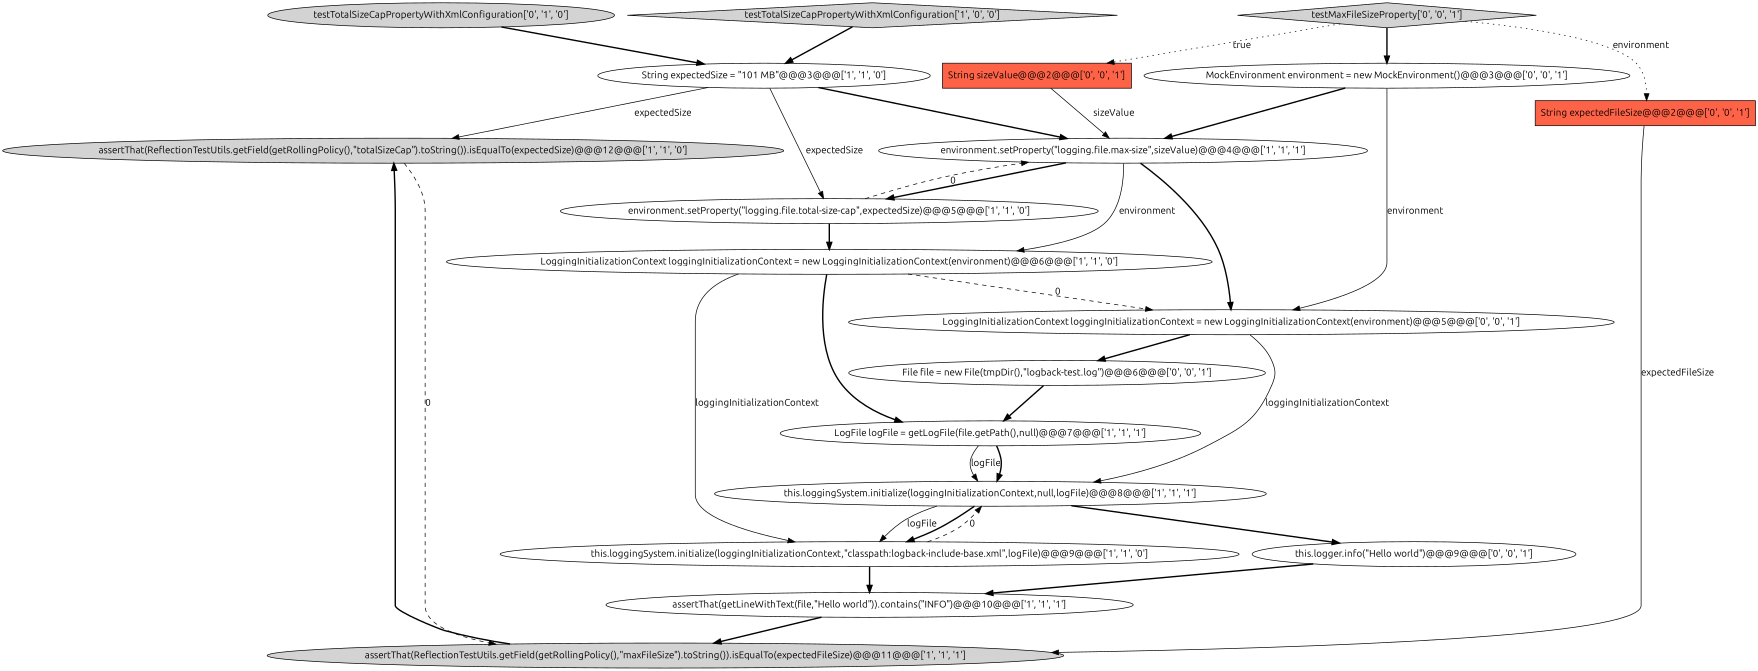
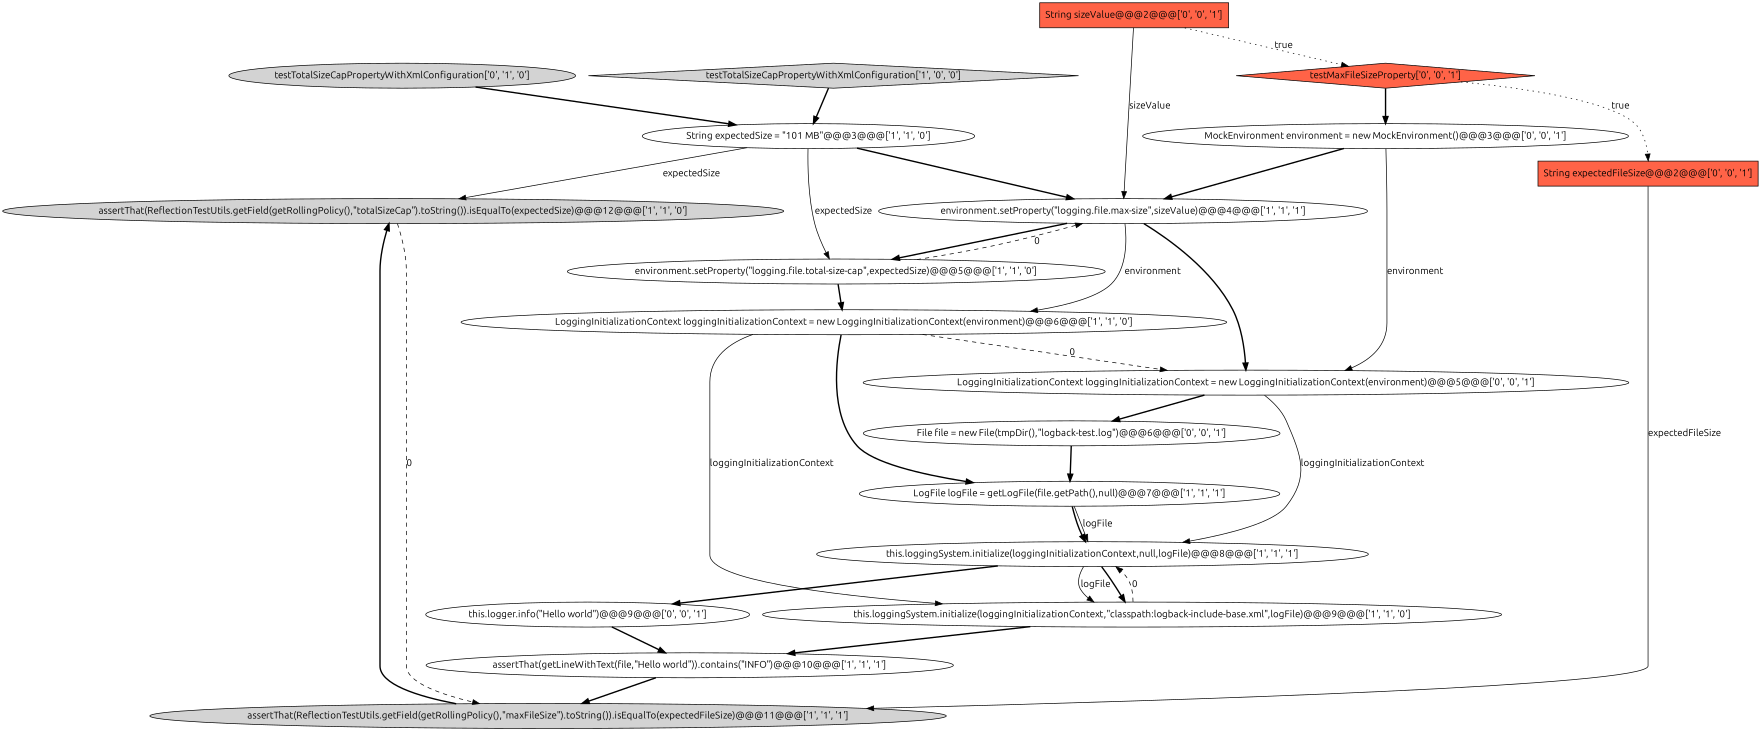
(1387, 15) -> (1386, 76)
(1227, 43) -> (1263, 46)
(1641, 45) -> (1621, 106)
